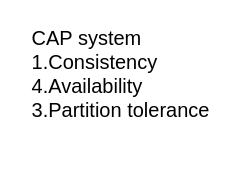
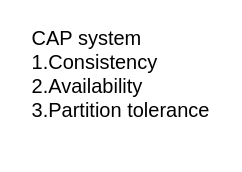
(121, 86) -> (121, 86)
